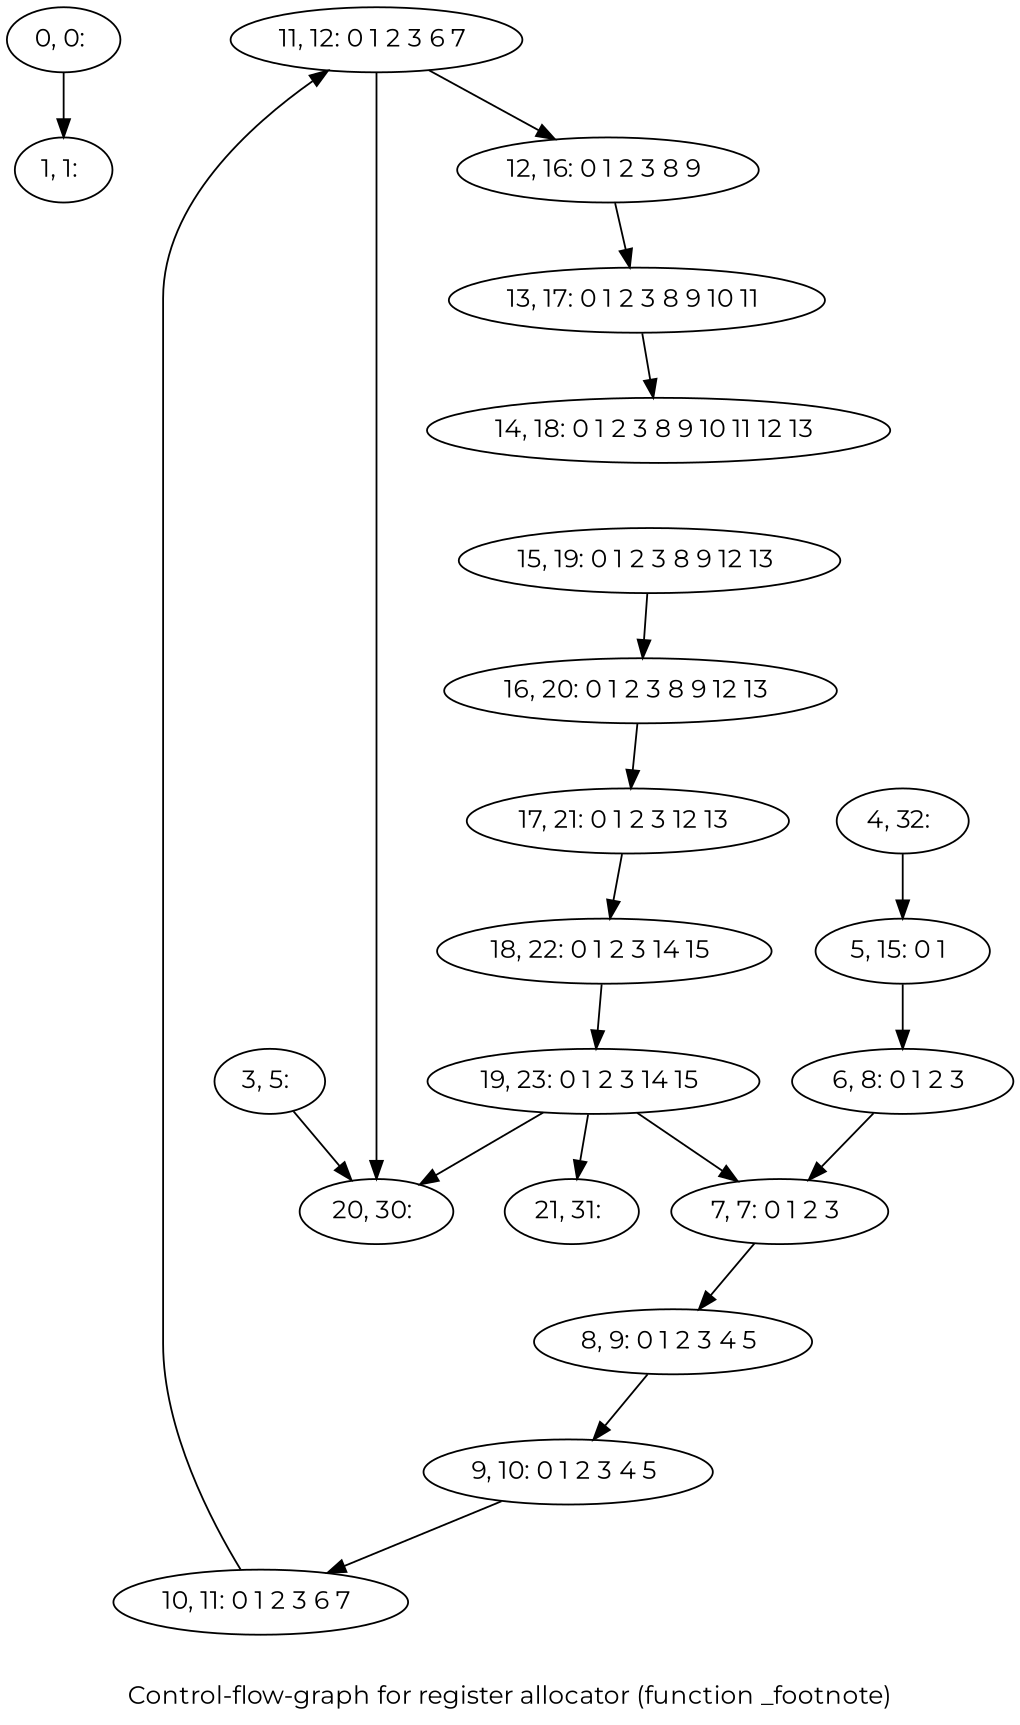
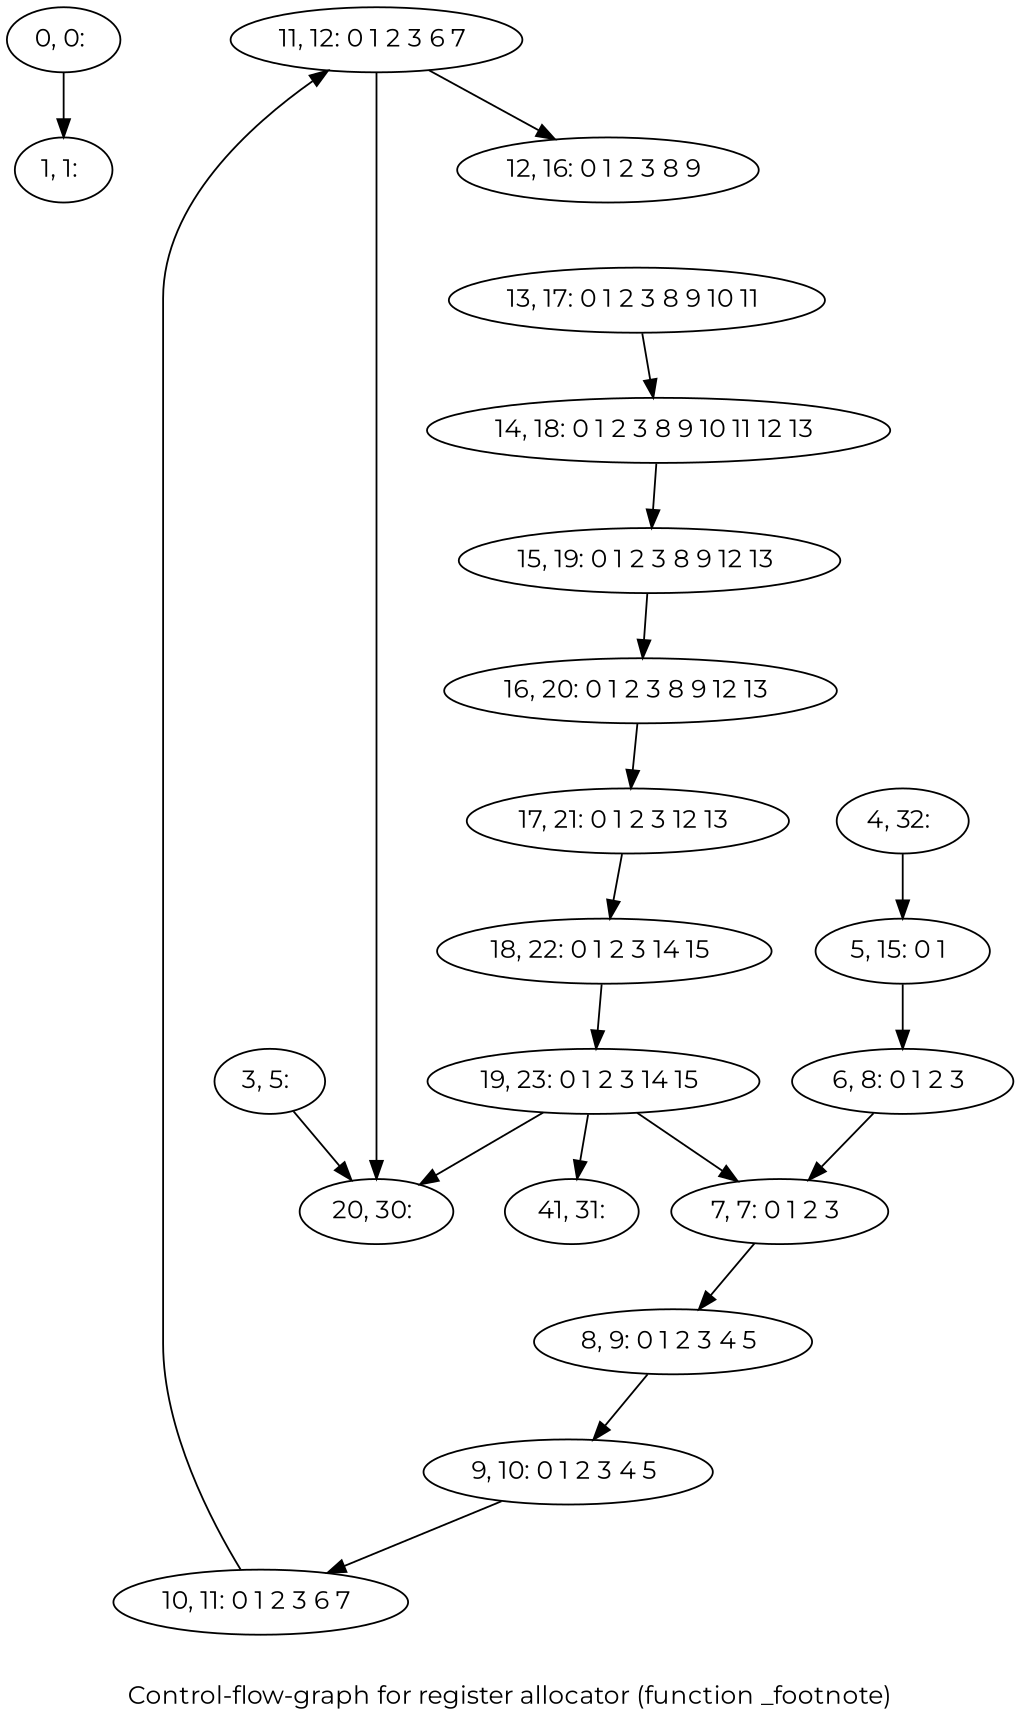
(620, 226) -> none
none -> (655, 487)
(572, 1212) -> (572, 1212)
